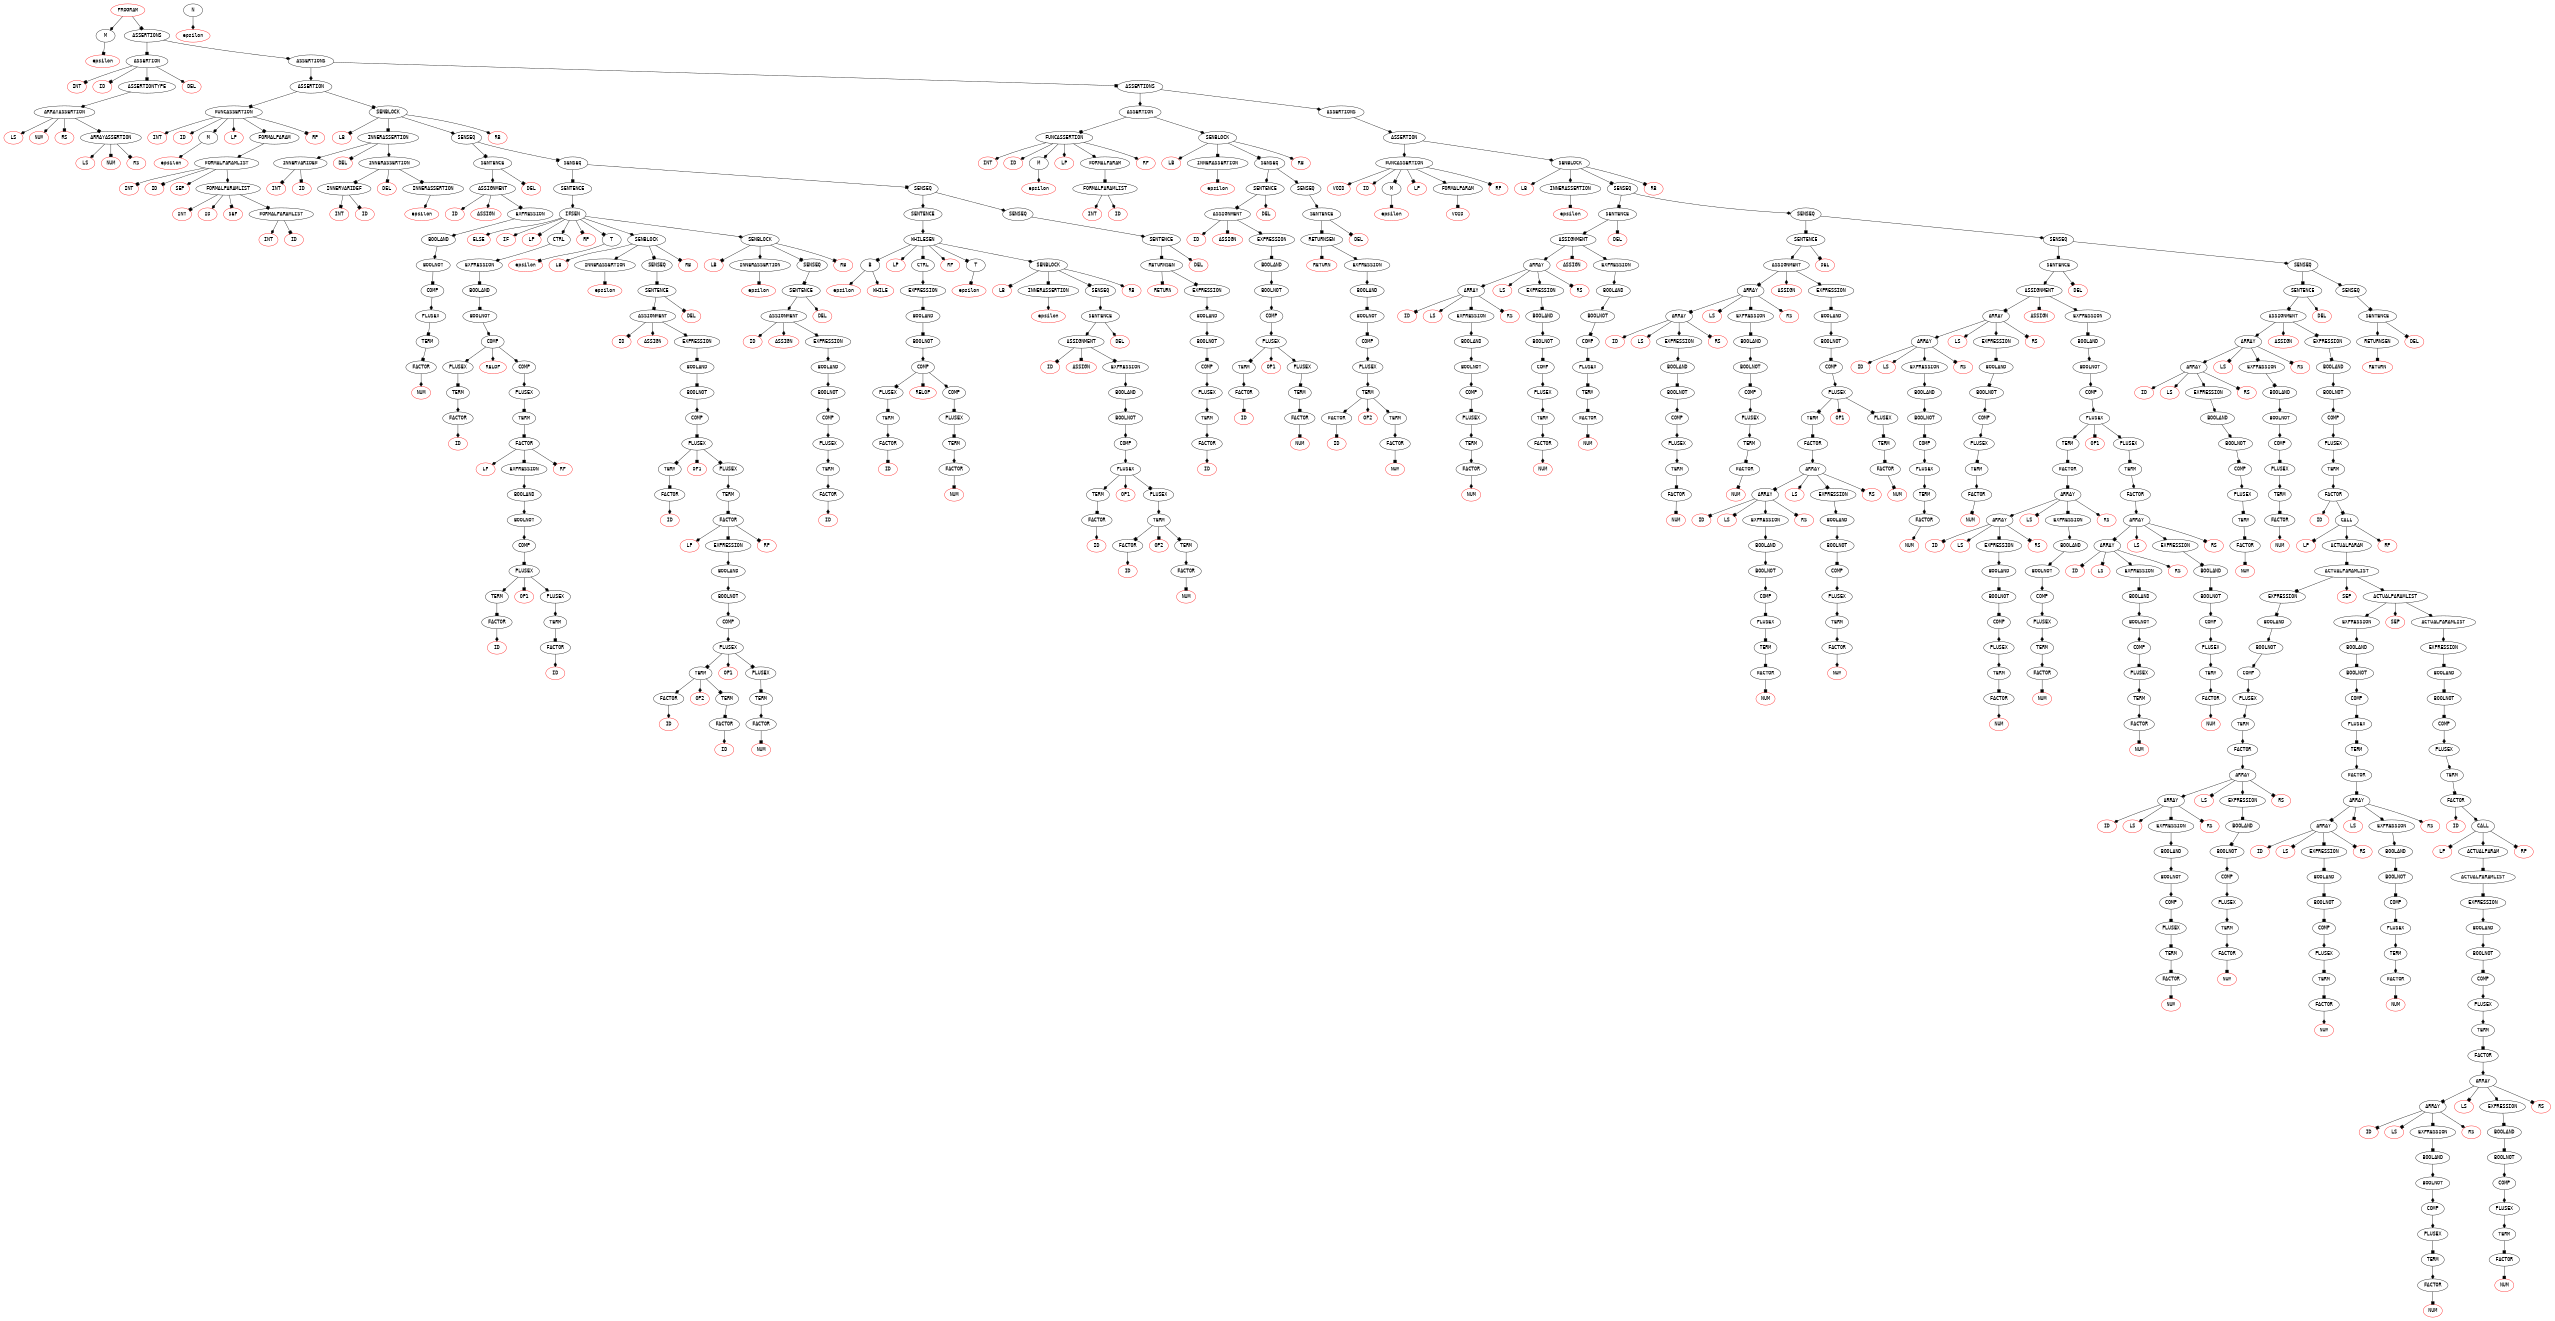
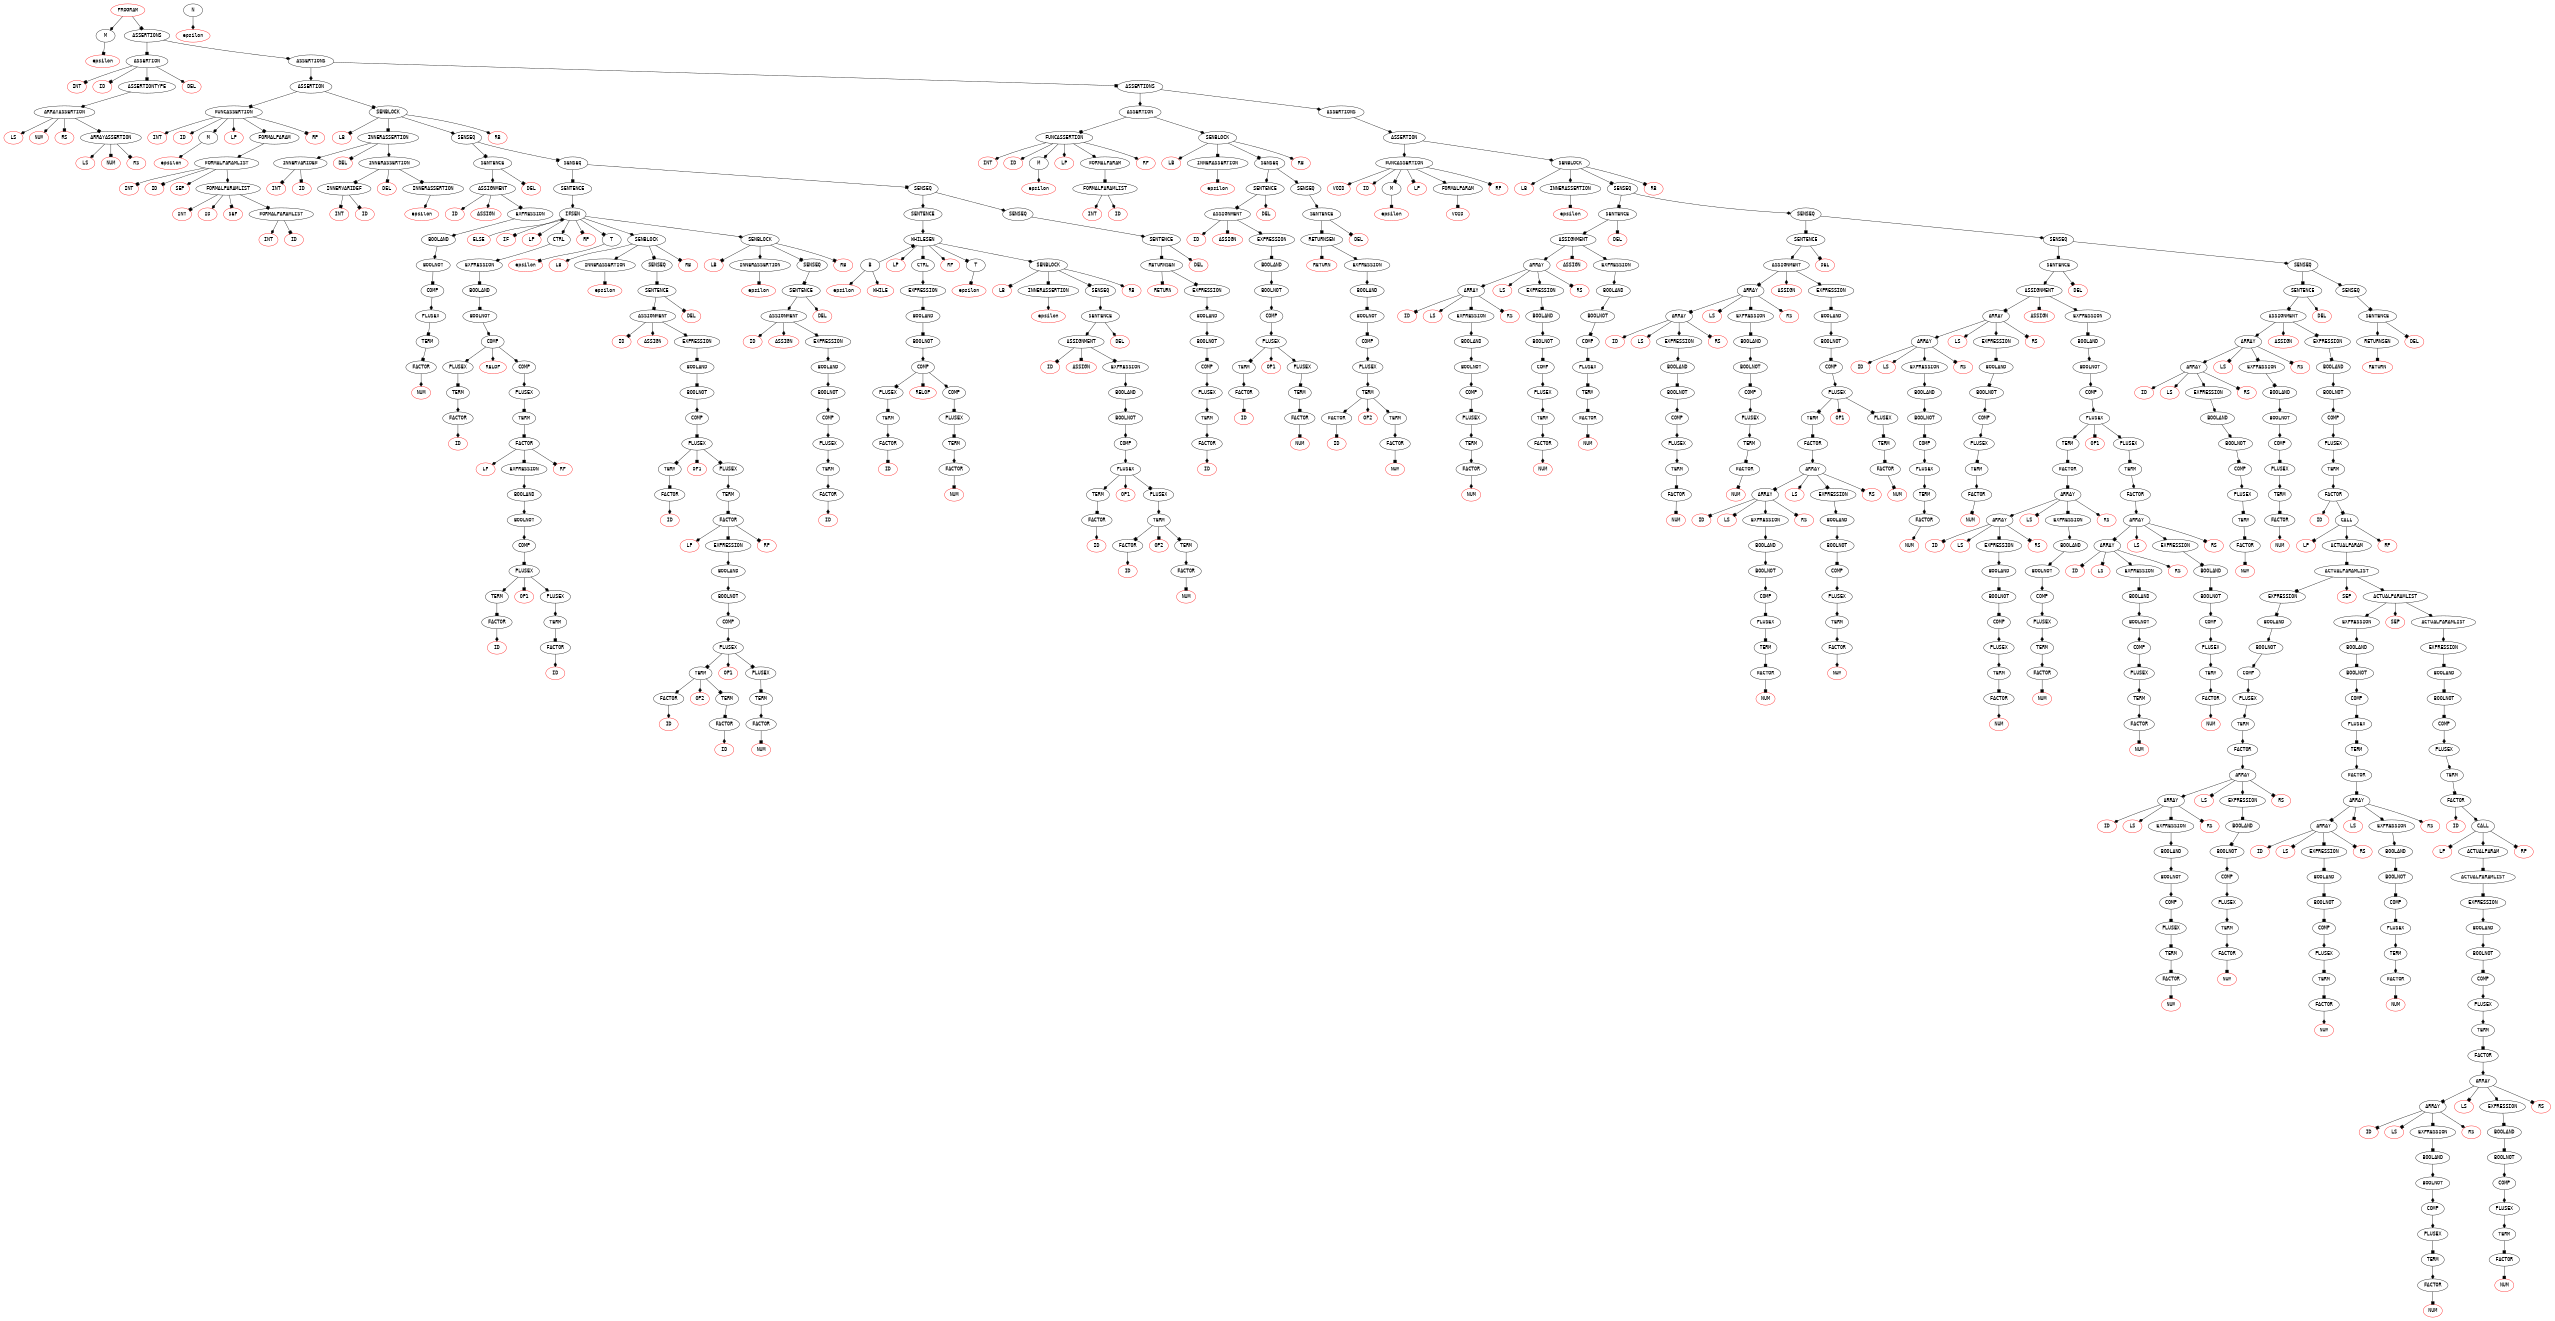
(526, 226) -> (524, 227)
(540, 226) -> (532, 229)
(895, 252) -> (895, 255)
